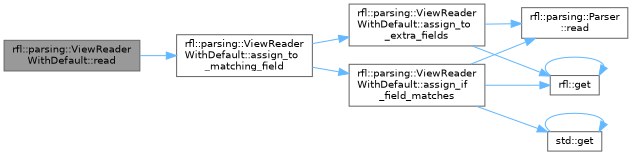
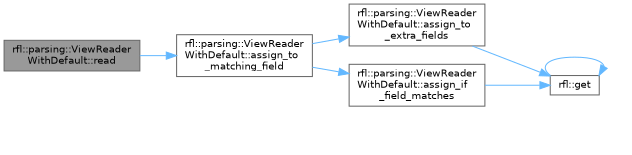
(575, 23) -> none
(575, 141) -> none
